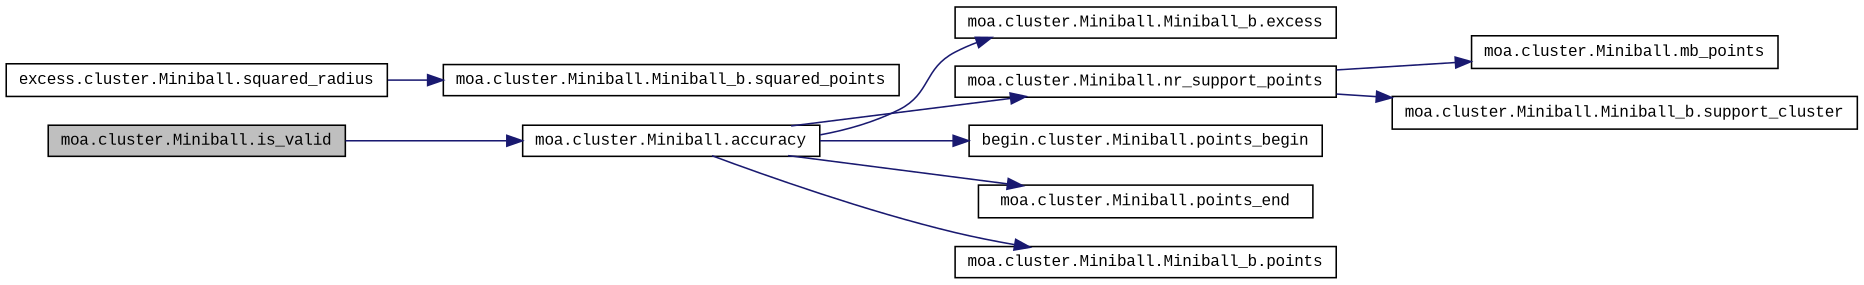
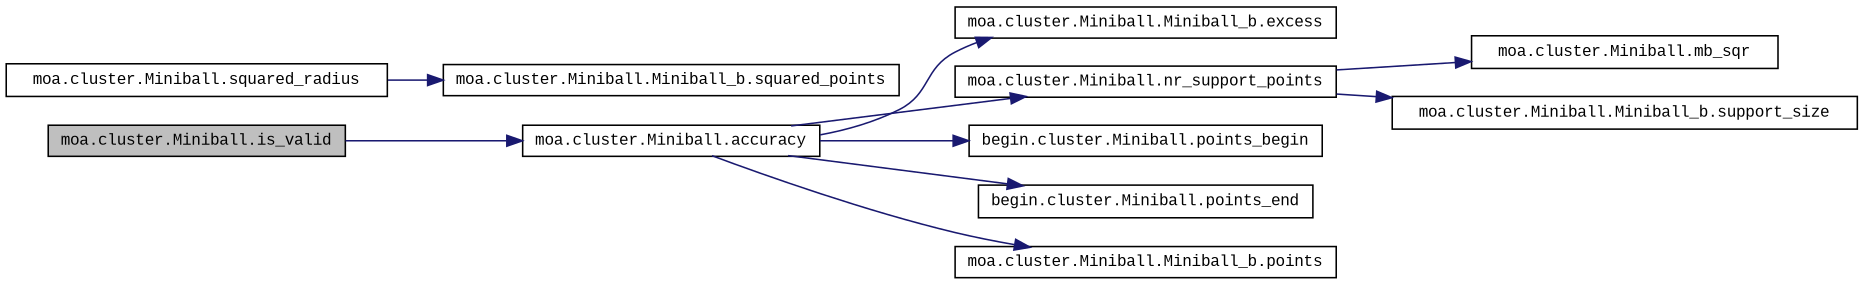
(1625, 52) -> (1625, 52)
(197, 80) -> (197, 80)
(1625, 113) -> (1625, 113)
(1146, 201) -> (1146, 201)
